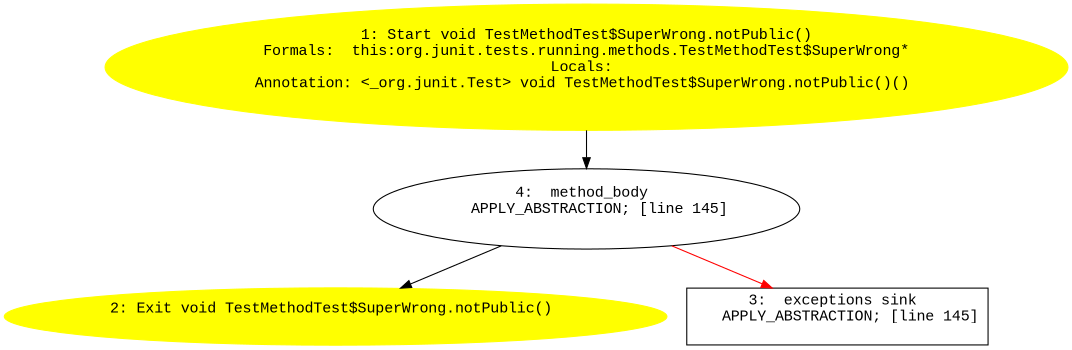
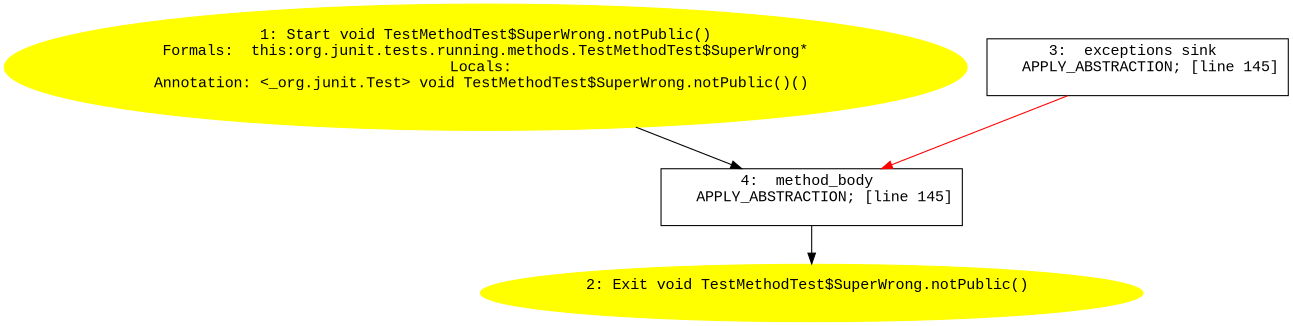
(587, 209) -> (812, 197)
(717, 265) -> (980, 130)
